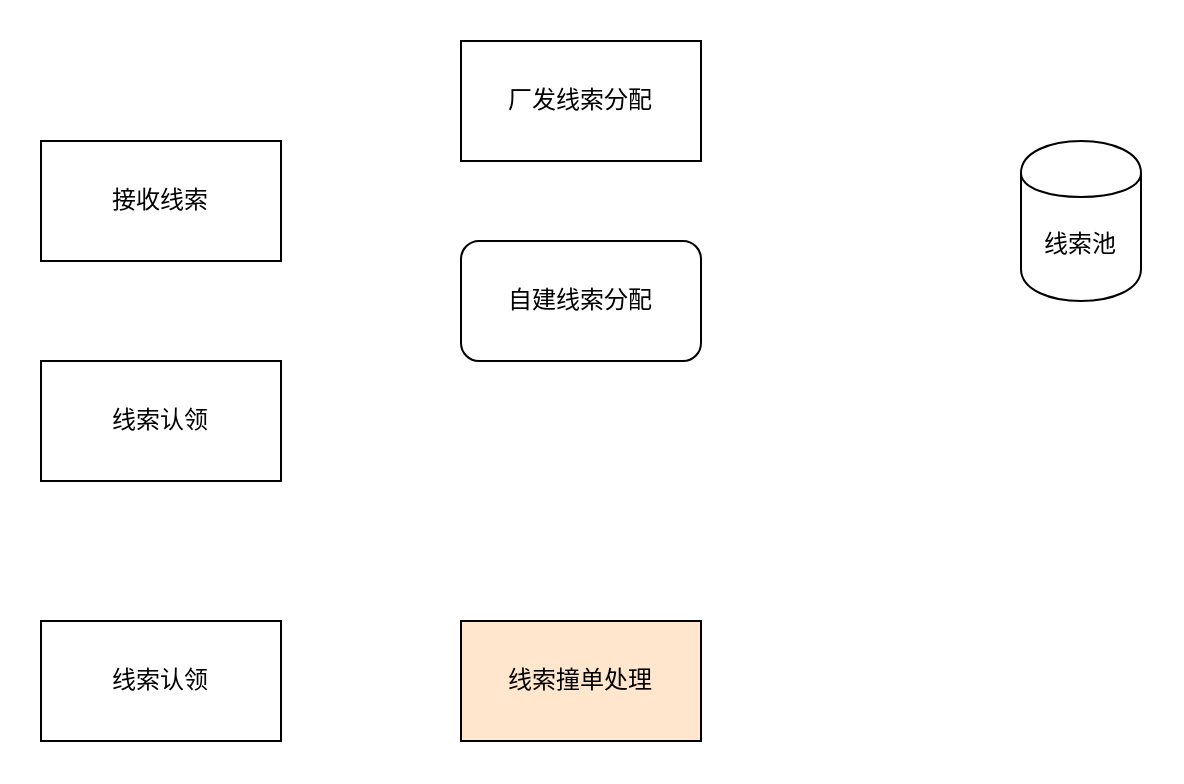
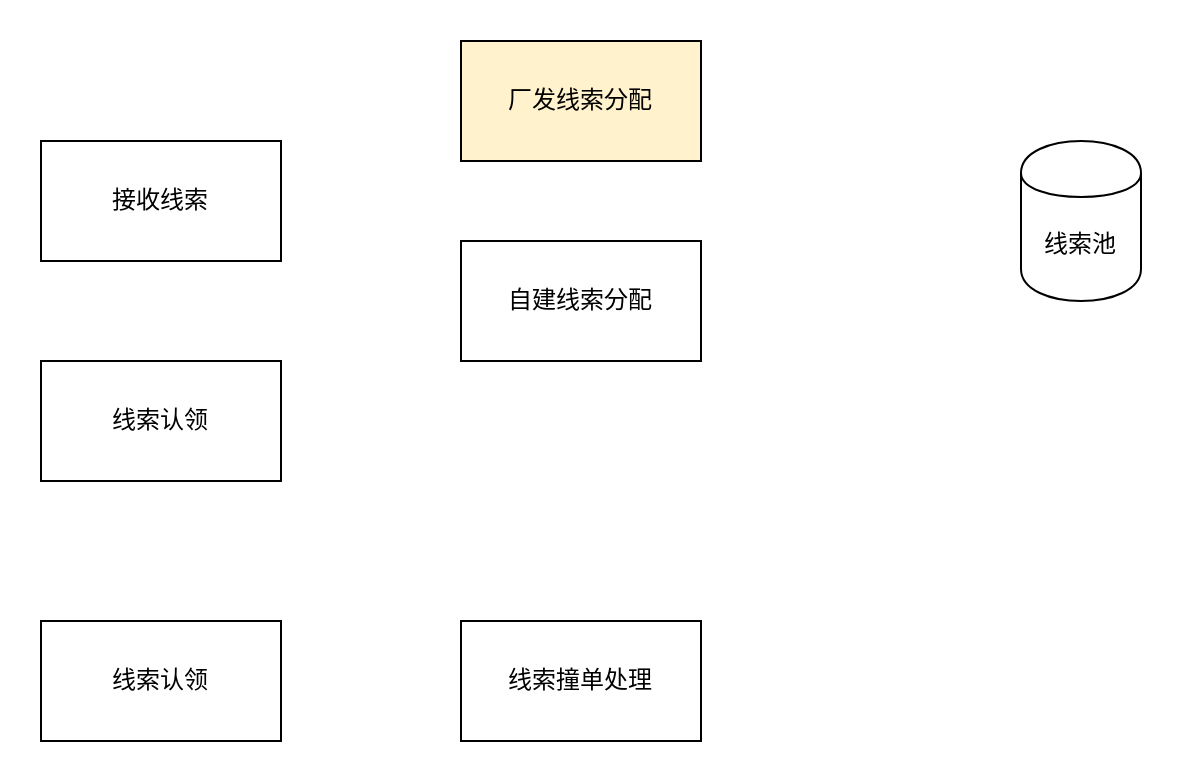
(581, 101) -> (581, 101)
(581, 301) -> (581, 301)
(581, 681) -> (581, 681)
